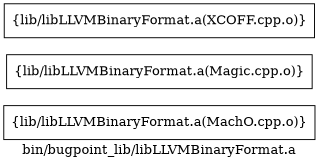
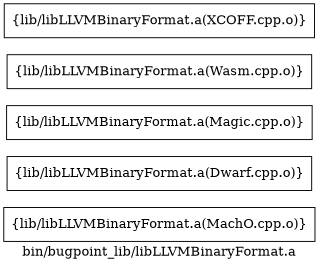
none -> (159, 72)
none -> (159, 174)
